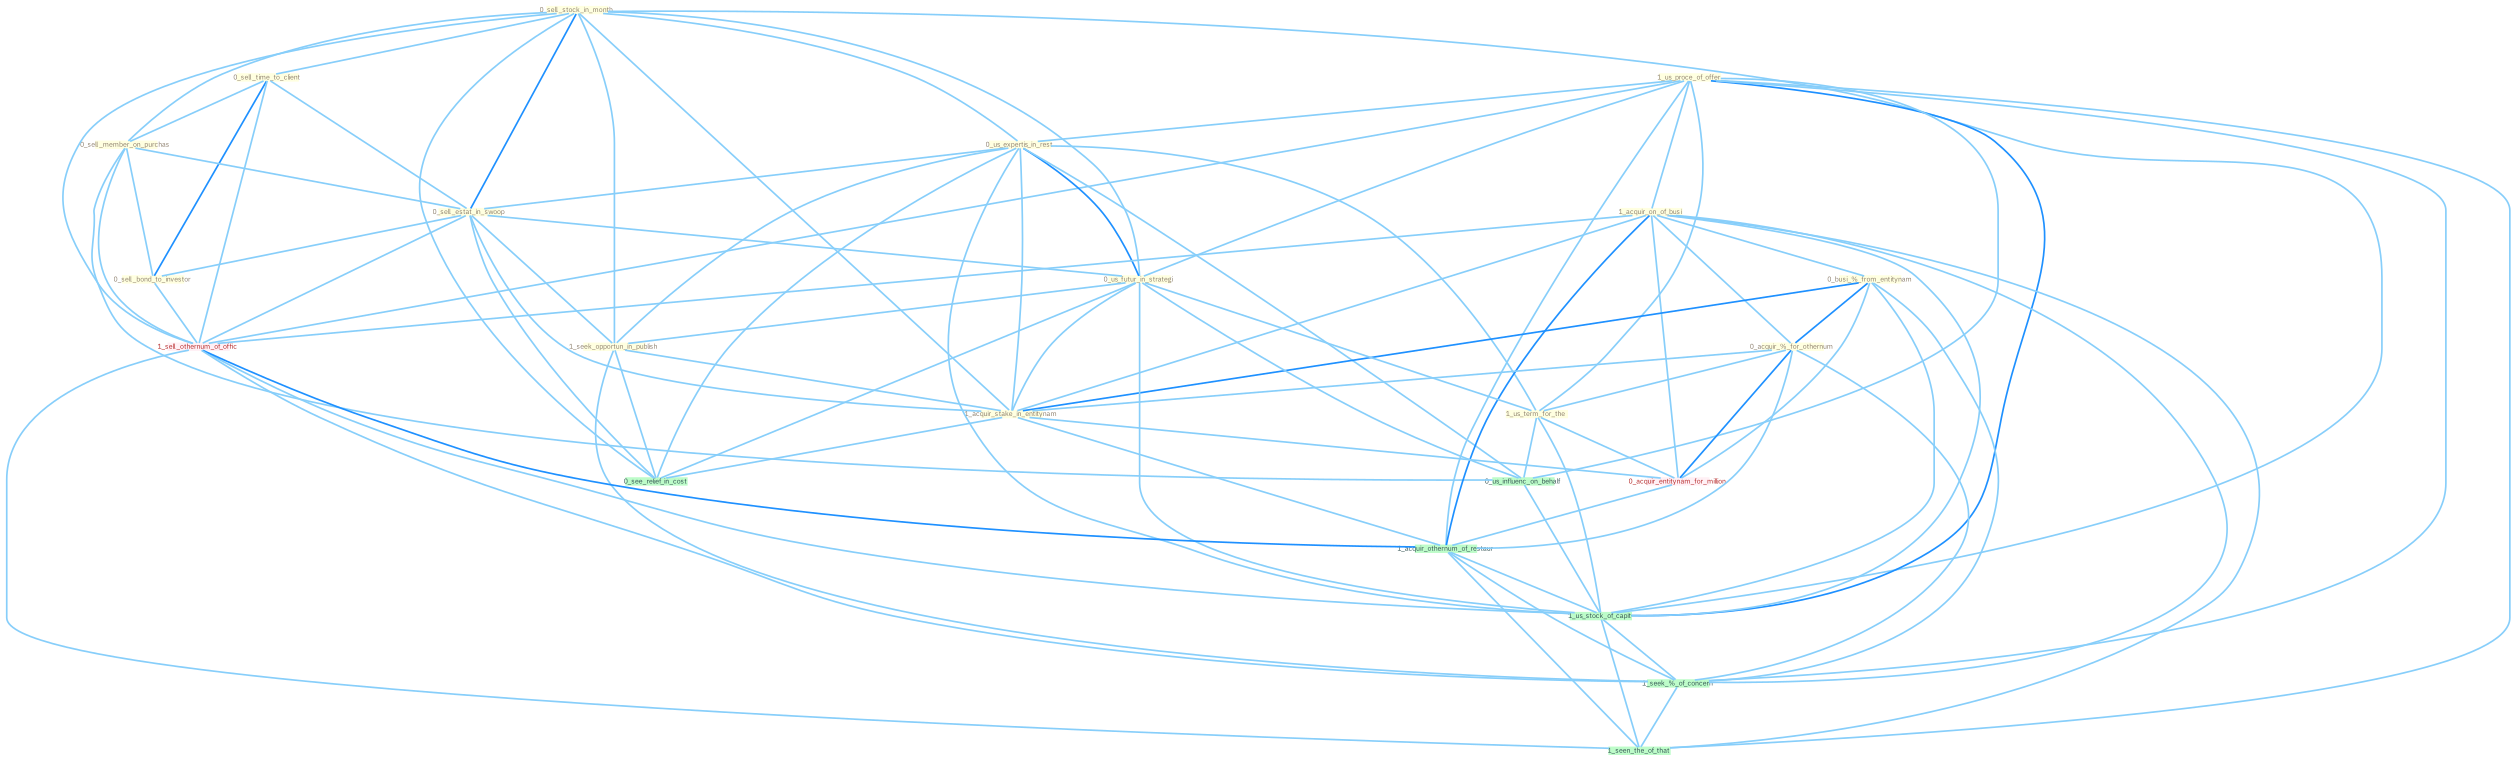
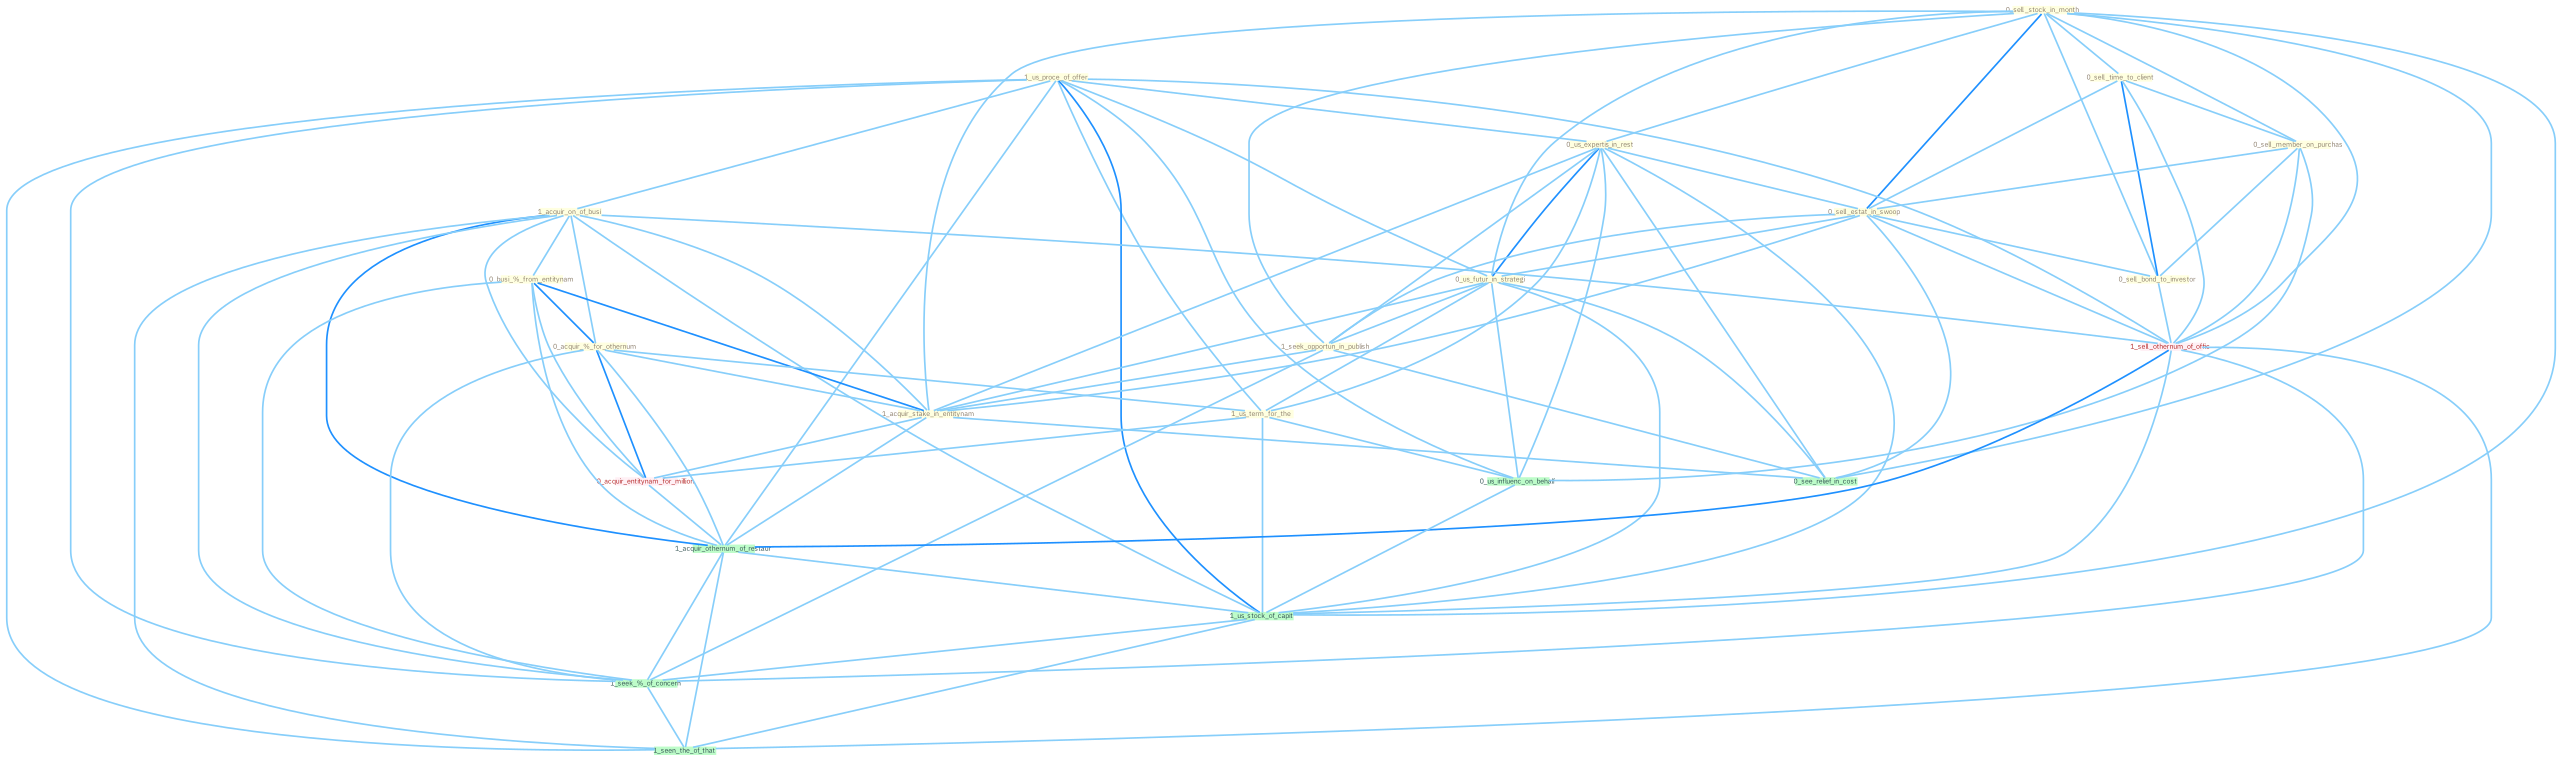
none -> (2101, 145)
(1888, 534) -> (576, 450)
